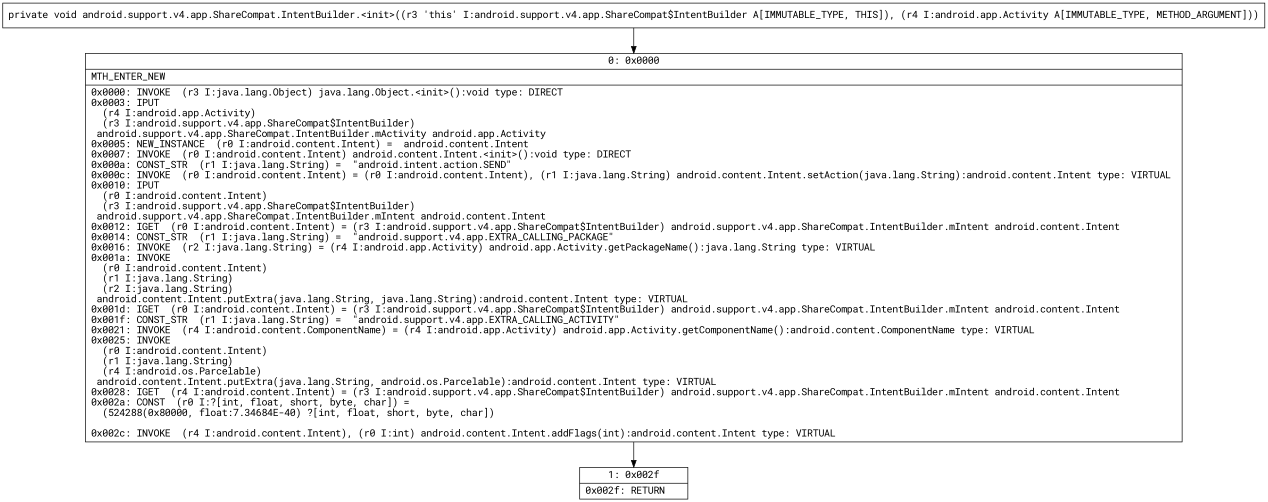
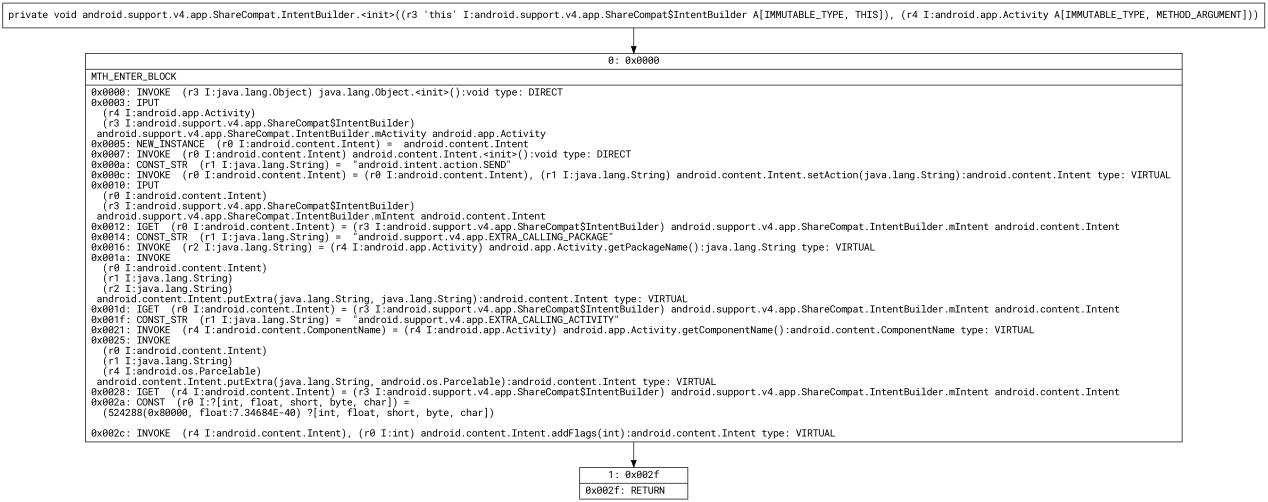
(128, 77) -> (134, 77)
